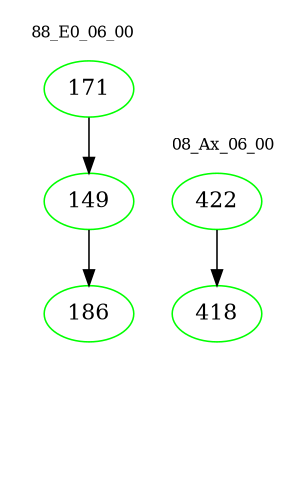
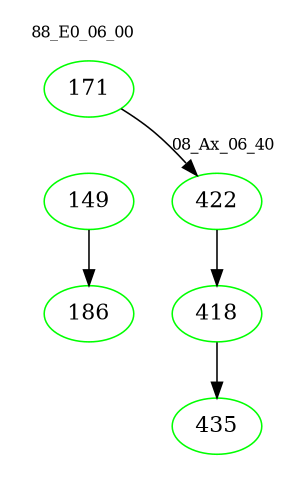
(89, 138) -> (170, 146)
(223, 146) -> (223, 146)
none -> (217, 426)
